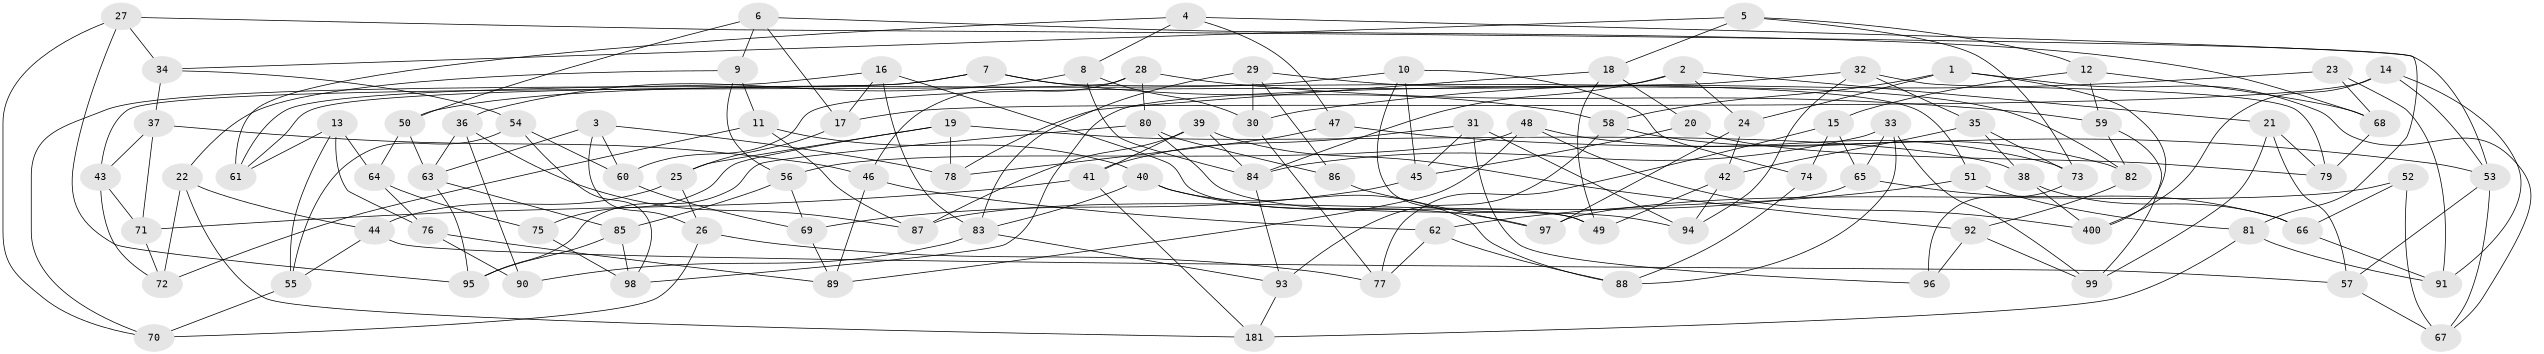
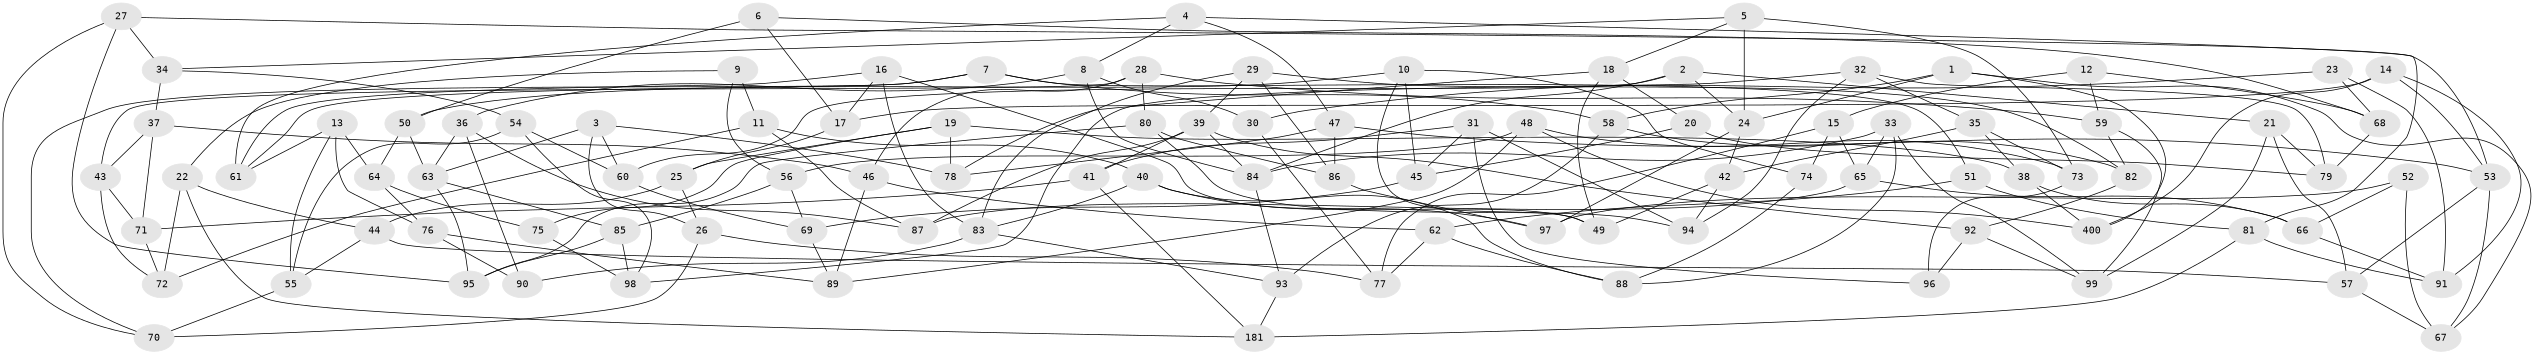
(1919, 31) -> (1744, 70)
(748, 43) -> none
(1253, 97) -> (1226, 97)
none -> (1335, 150)
